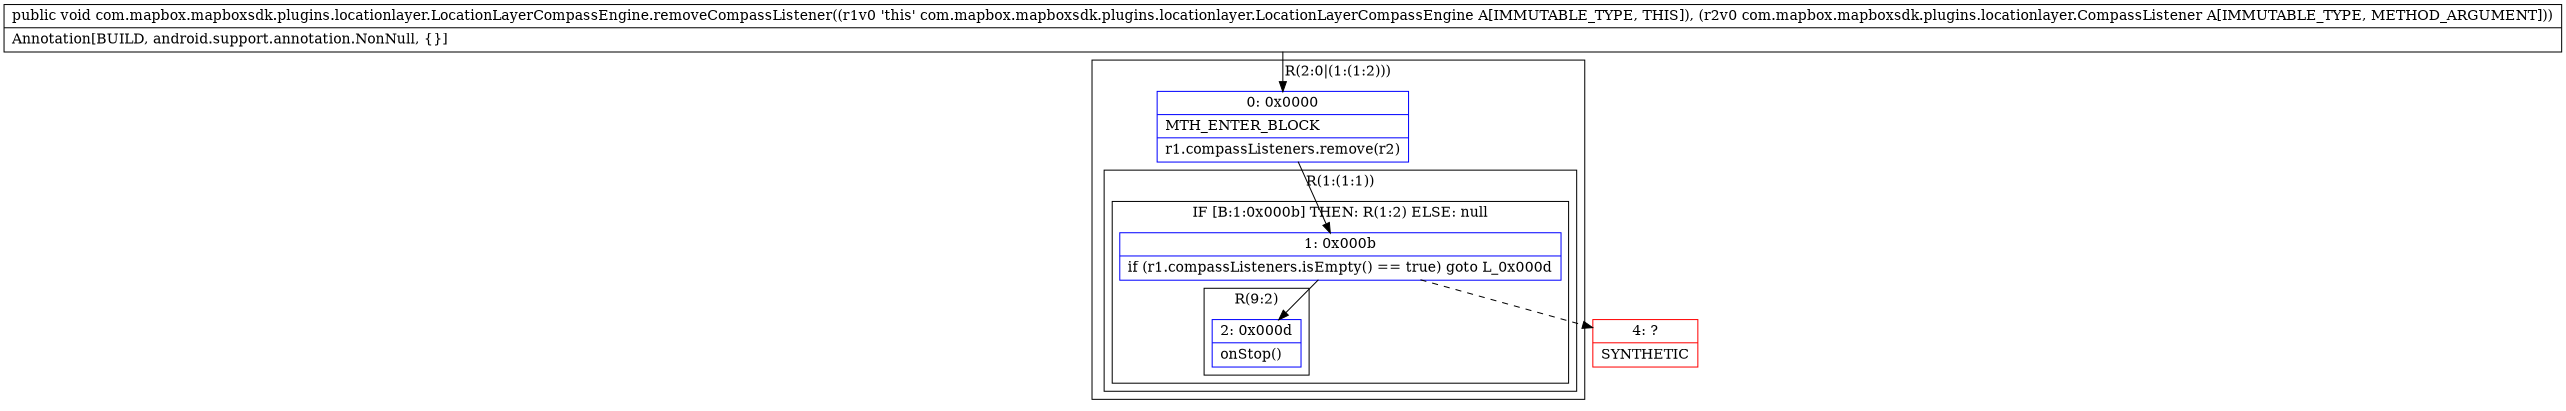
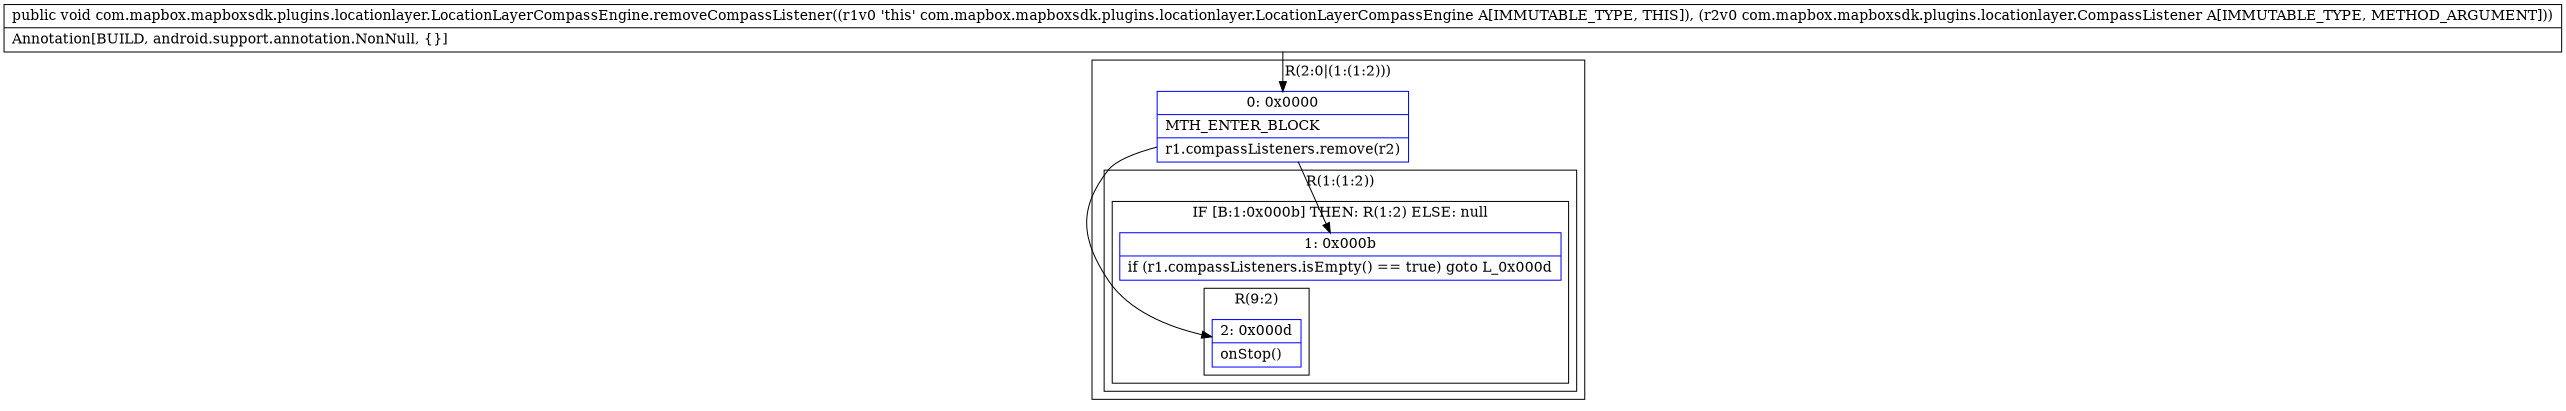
(1340, 182) -> (1340, 182)
(1302, 296) -> (1120, 294)
(1645, 343) -> none
